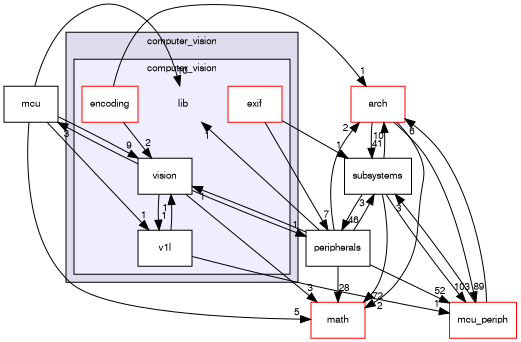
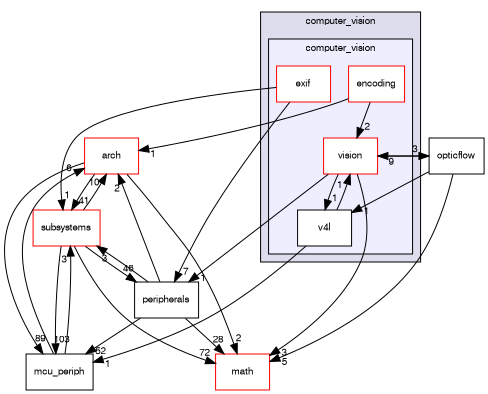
(31, 104) -> (457, 156)
(183, 104) -> none
(165, 176) -> (351, 156)
(378, 176) -> (67, 228)
(254, 211) -> none
(165, 248) -> (325, 228)
(483, 320) -> (60, 372)
